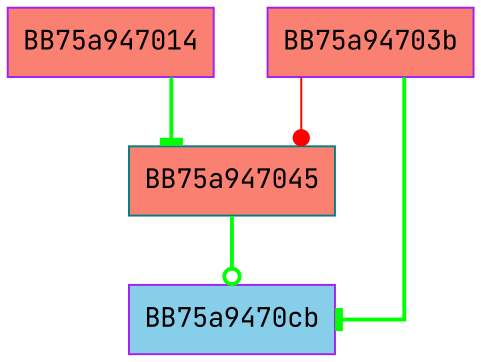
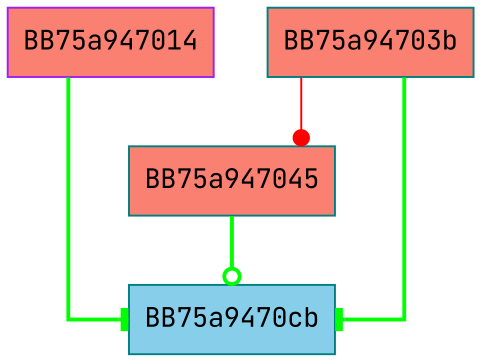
(371, 42) -> (371, 42)
(171, 107) -> (68, 224)
(232, 320) -> (232, 320)
